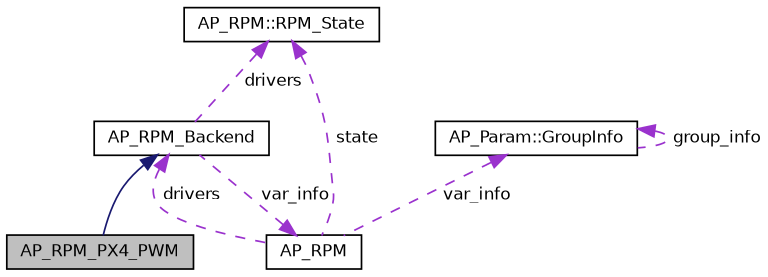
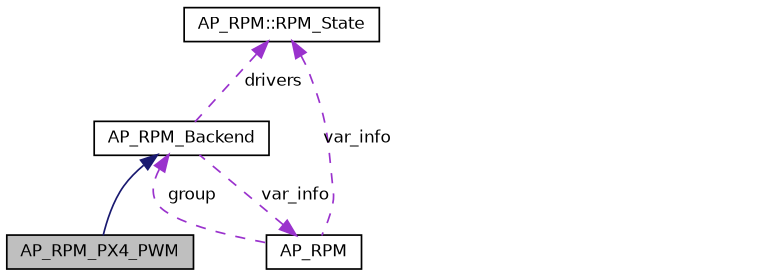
(355, 138) -> (355, 138)
(536, 138) -> none
(189, 195) -> (189, 195)
